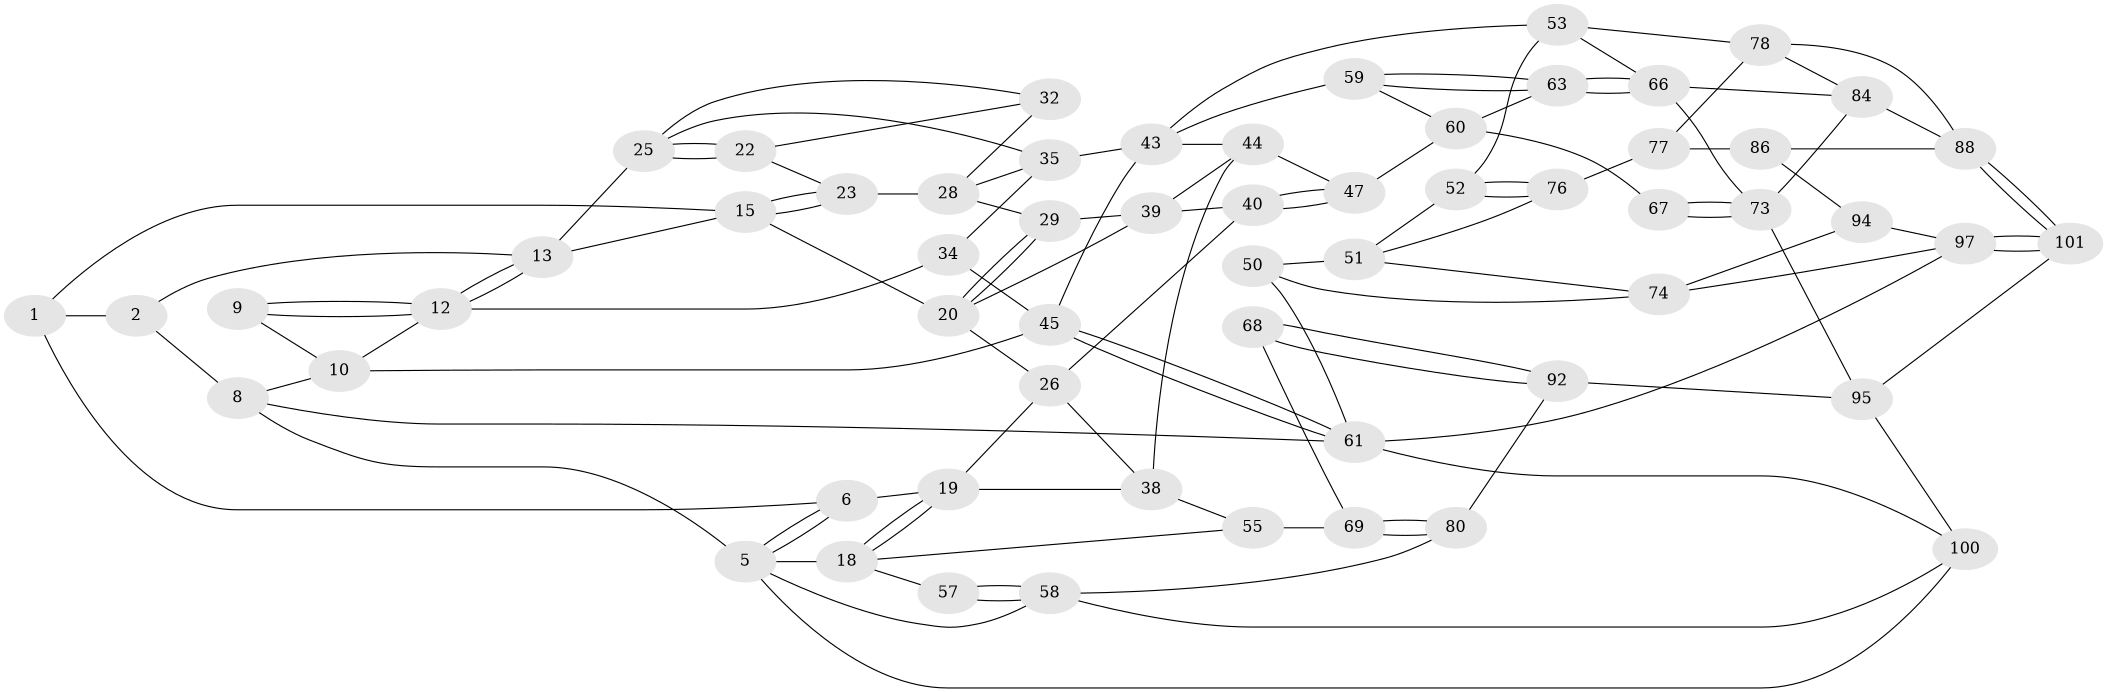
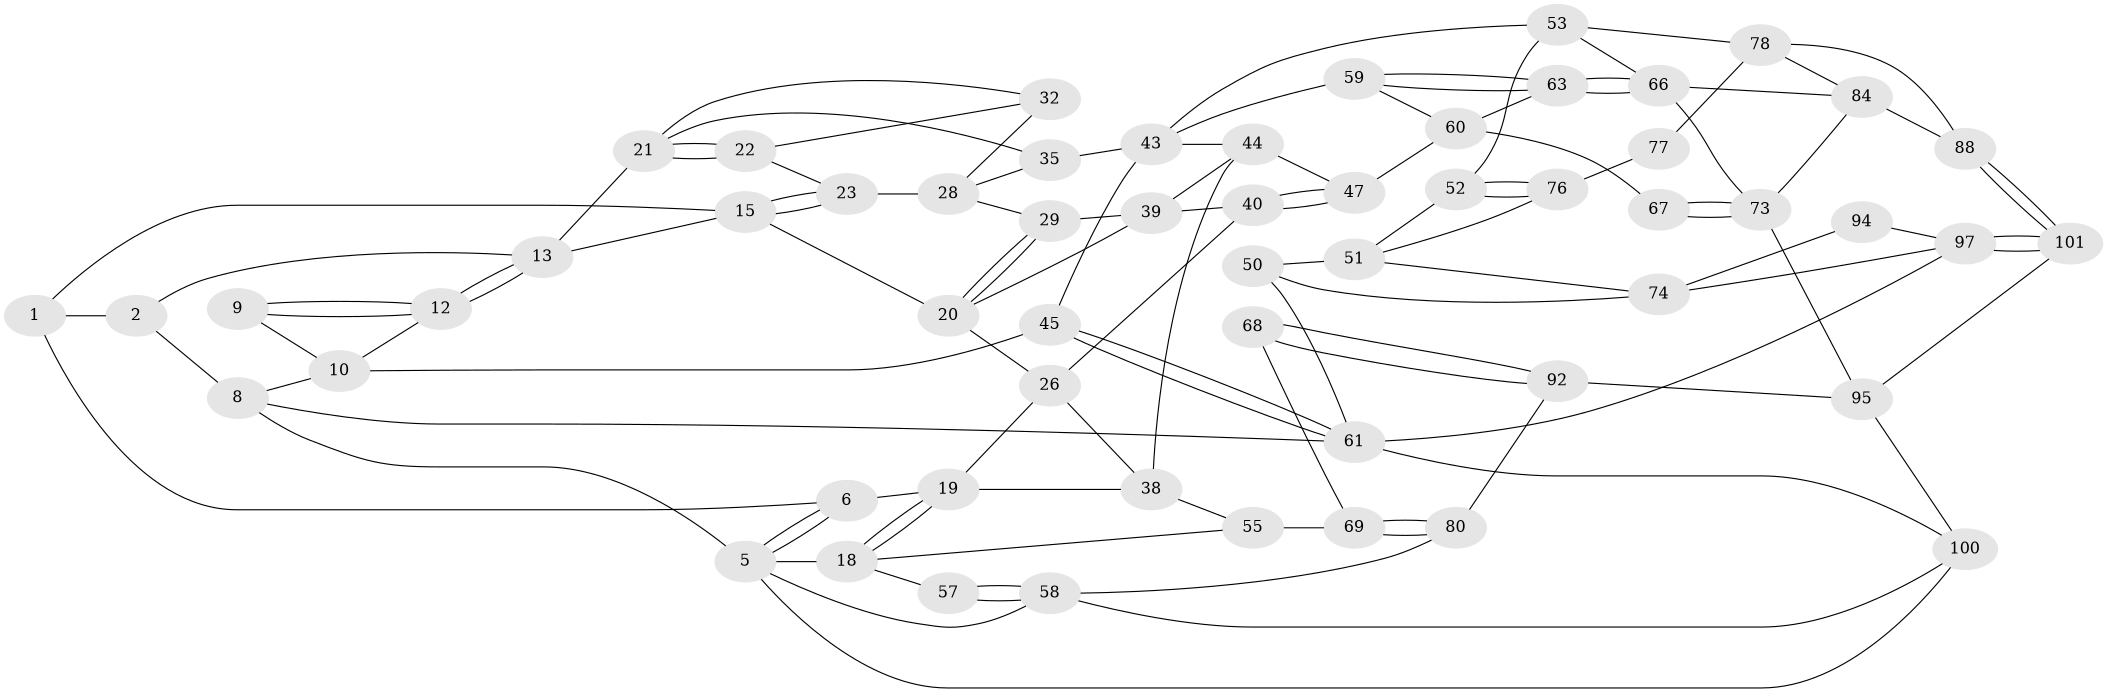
(1760, 149) -> none
(644, 151) -> (644, 151)
(948, 255) -> none
